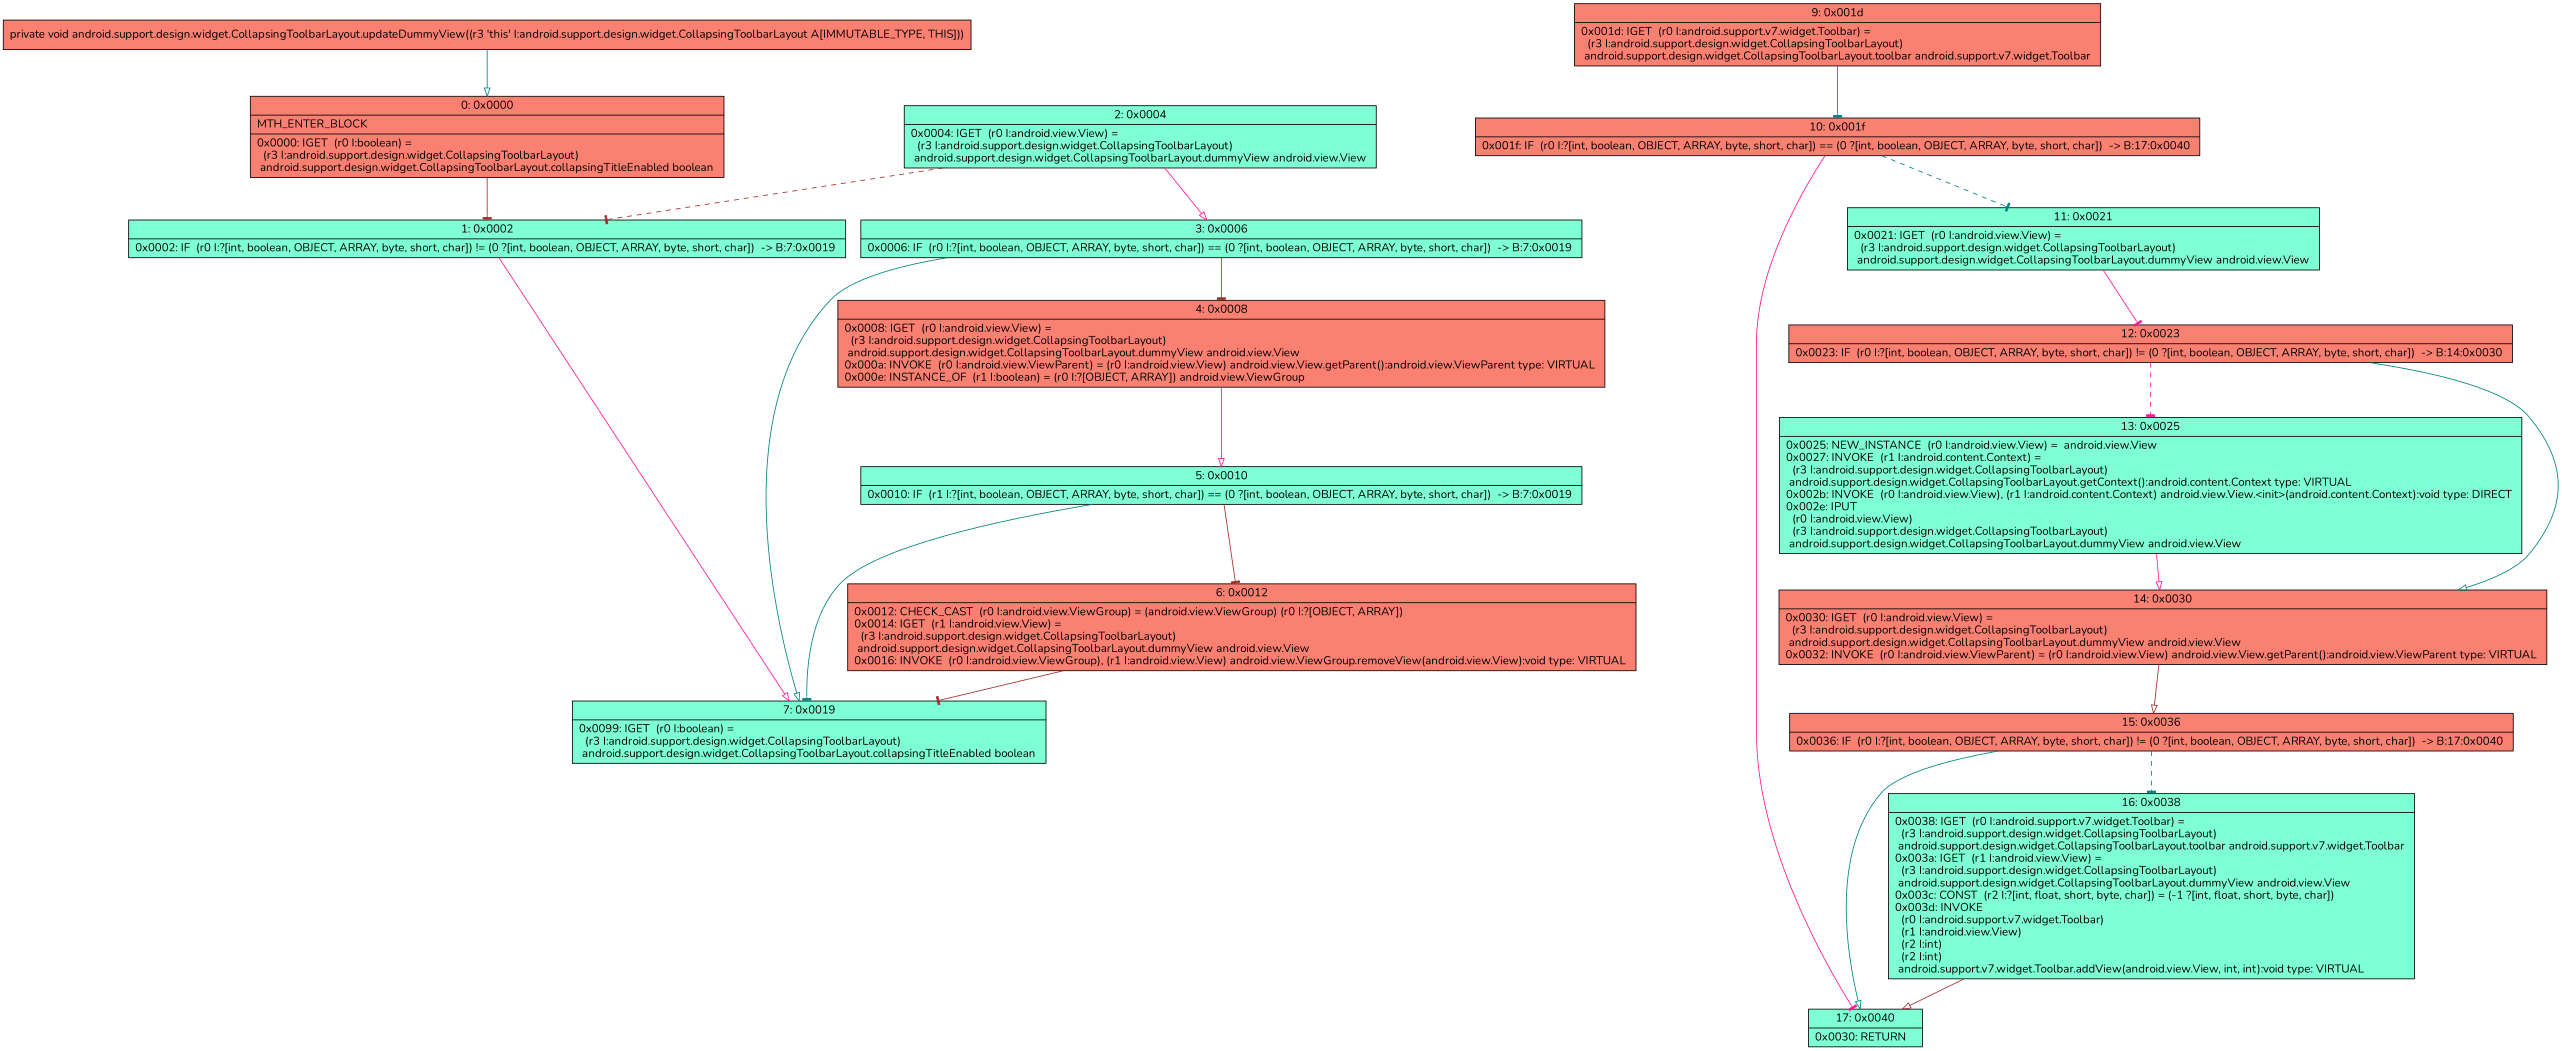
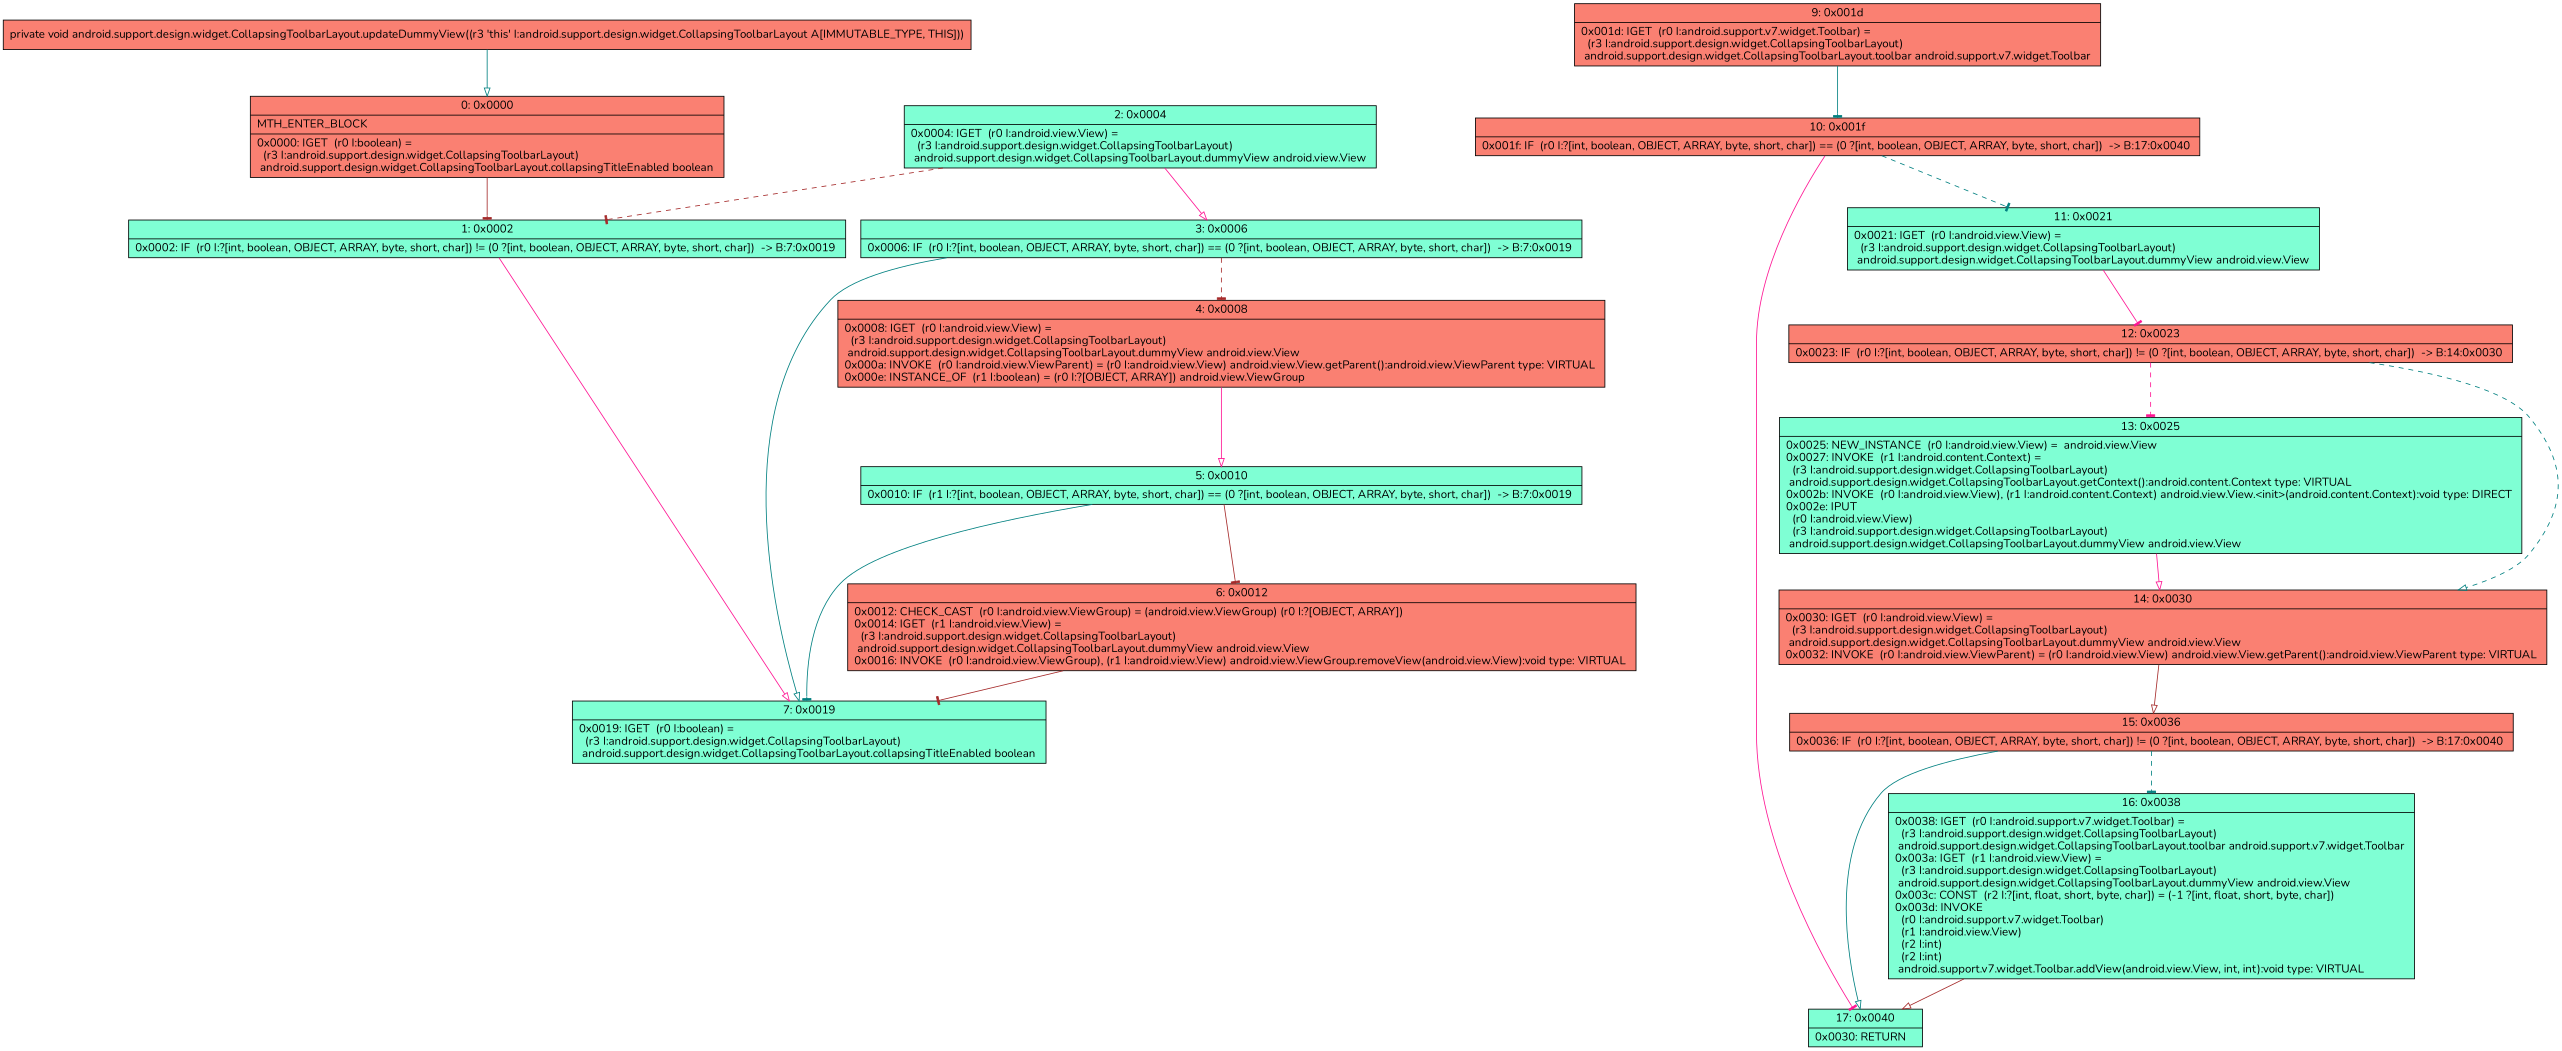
(1221, 277) -> (1221, 277)
(2544, 439) -> (2544, 439)
(658, 729) -> (658, 729)
